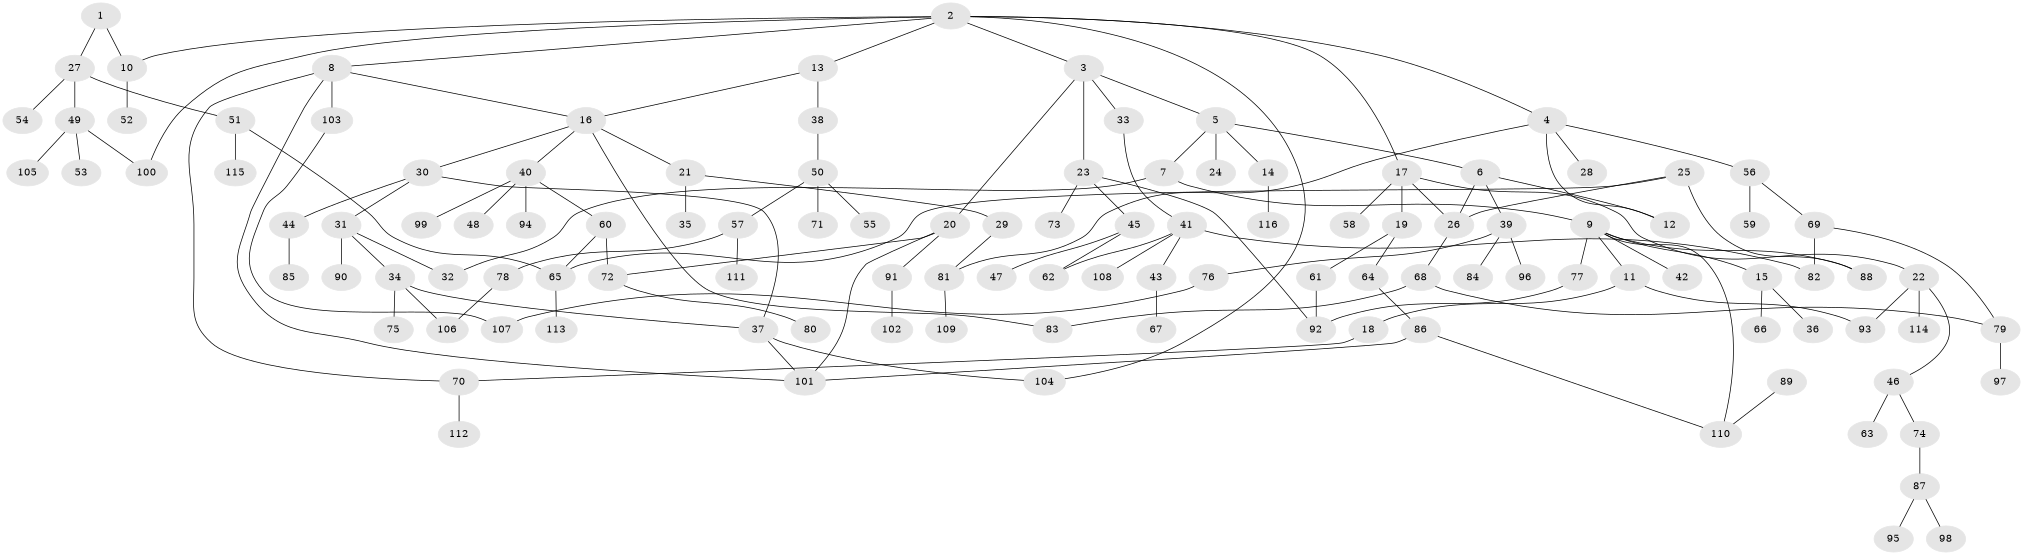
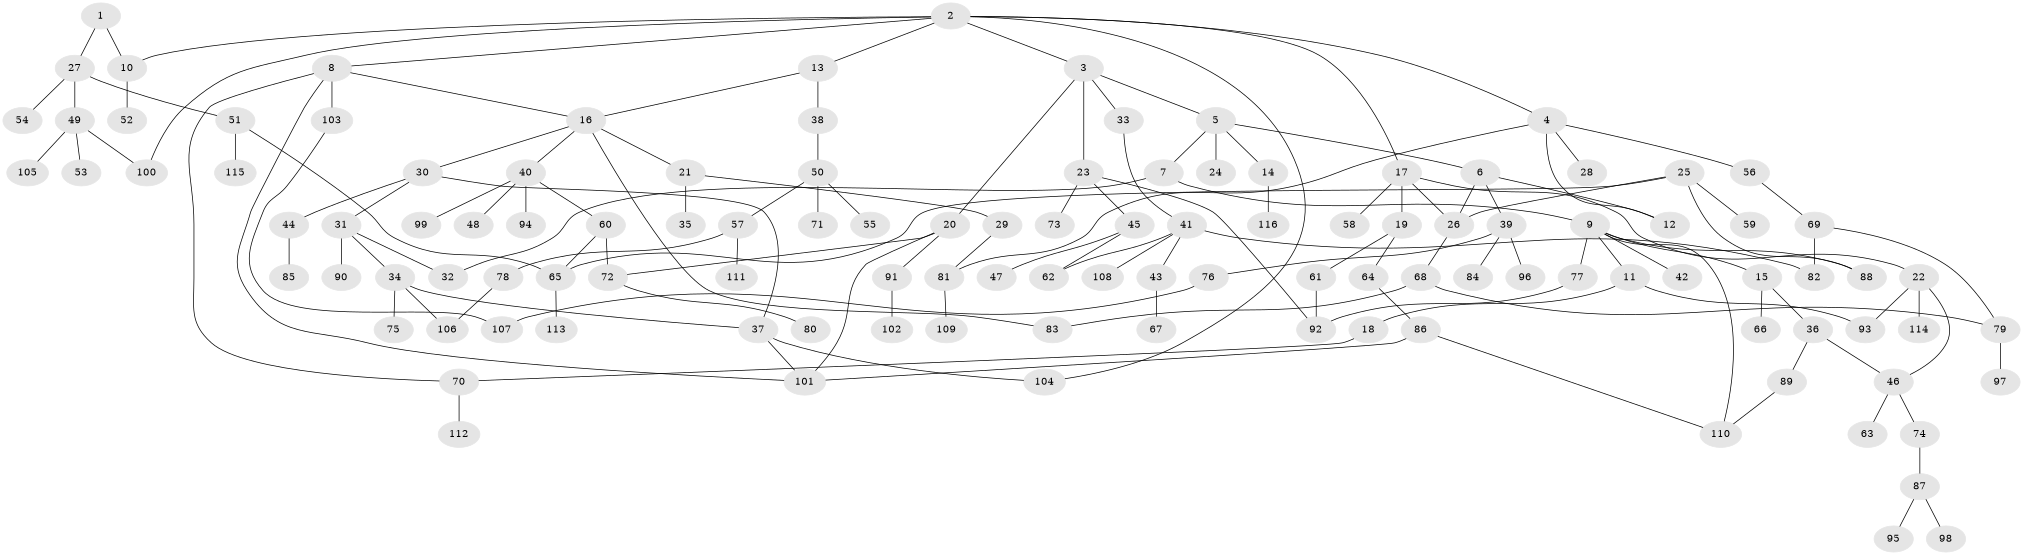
(1750, 199) -> (1717, 199)
none -> (1800, 356)
none -> (1853, 356)
